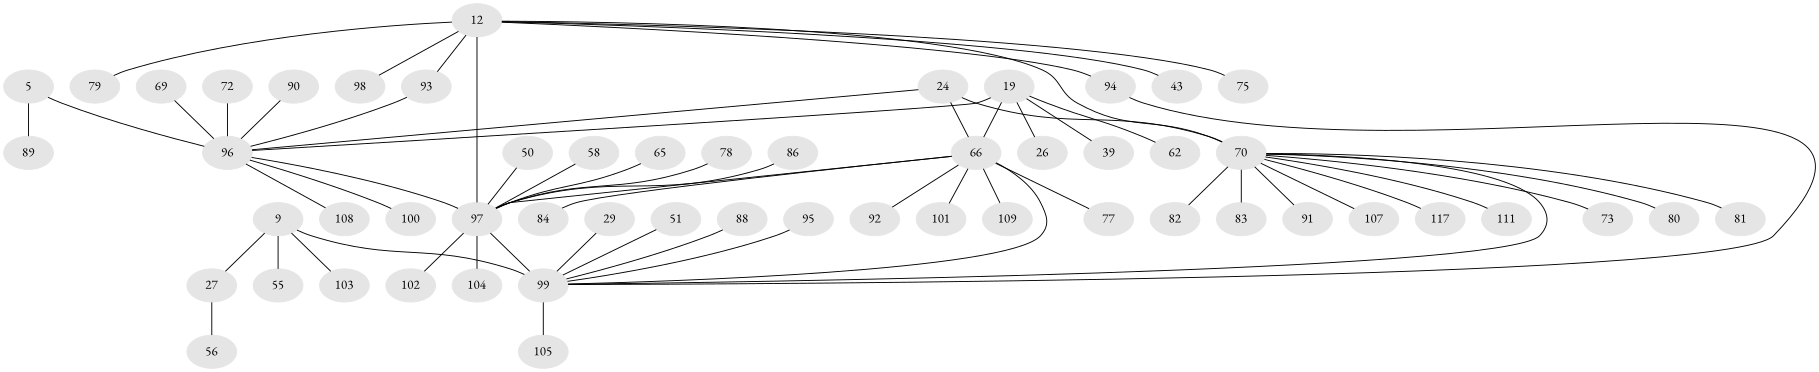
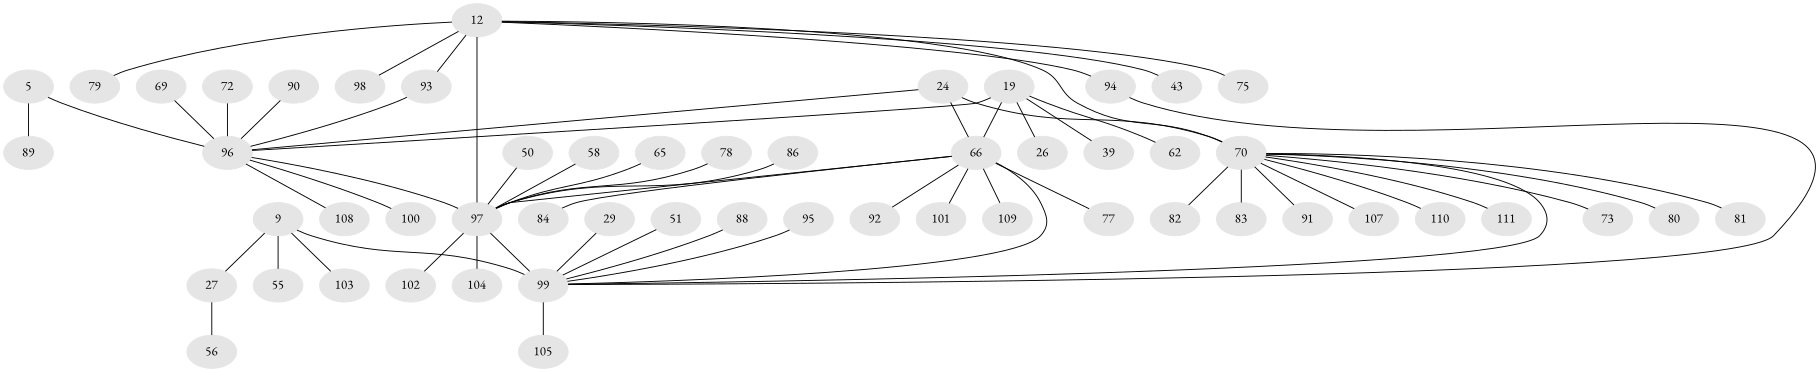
(1440, 219) -> (1440, 219)
